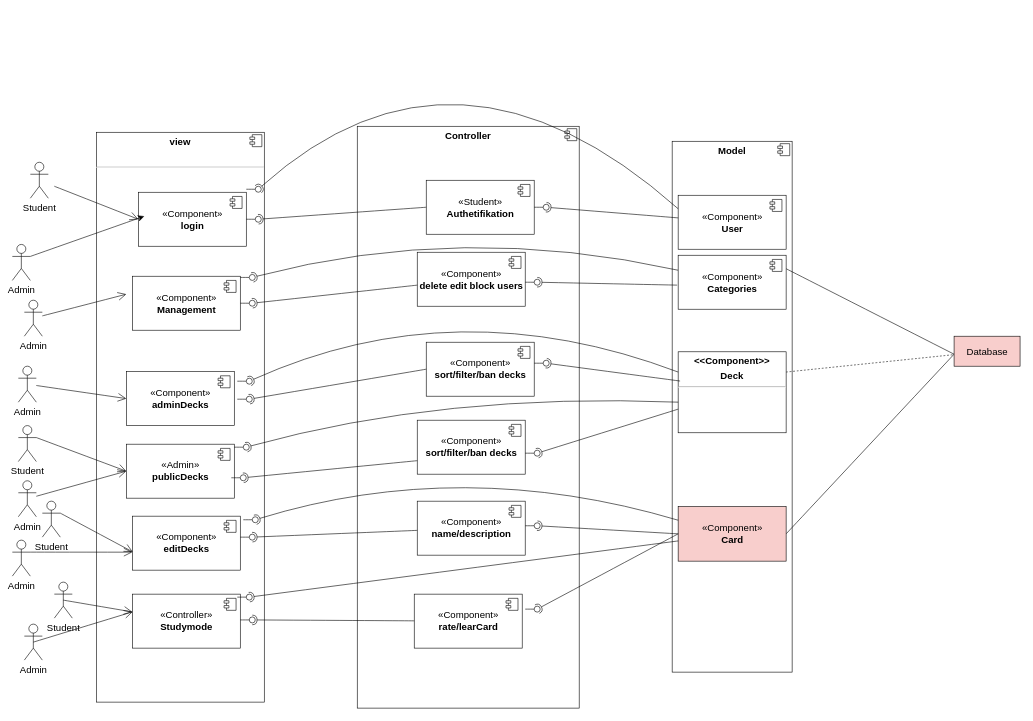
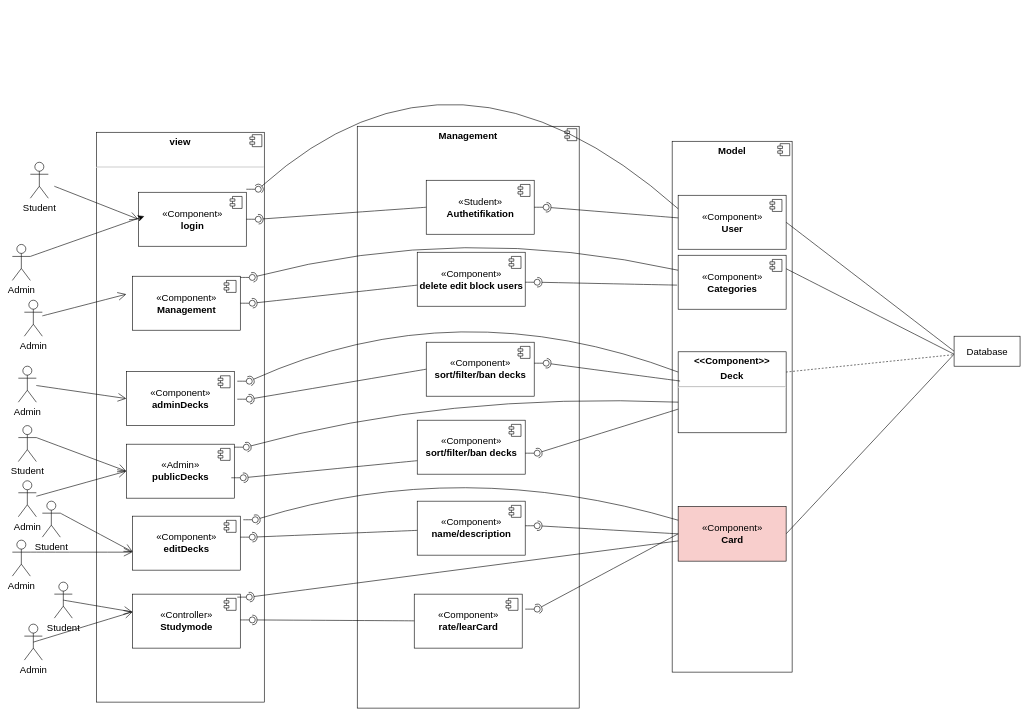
(382, 126) -> (384, 126)
none -> (871, 287)
(987, 351) -> (987, 351)
